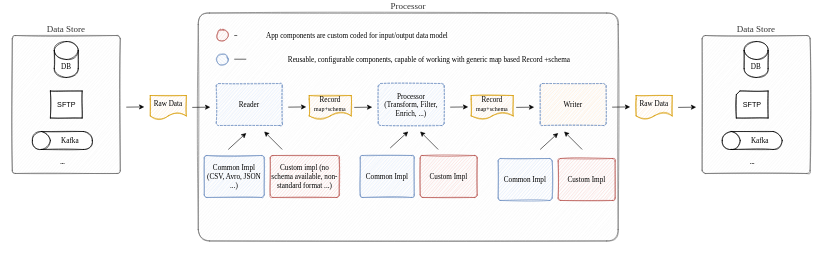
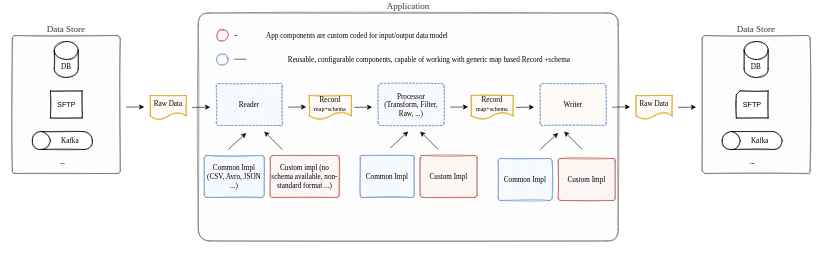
(408, 7) -> (408, 7)
(411, 105) -> (411, 105)
